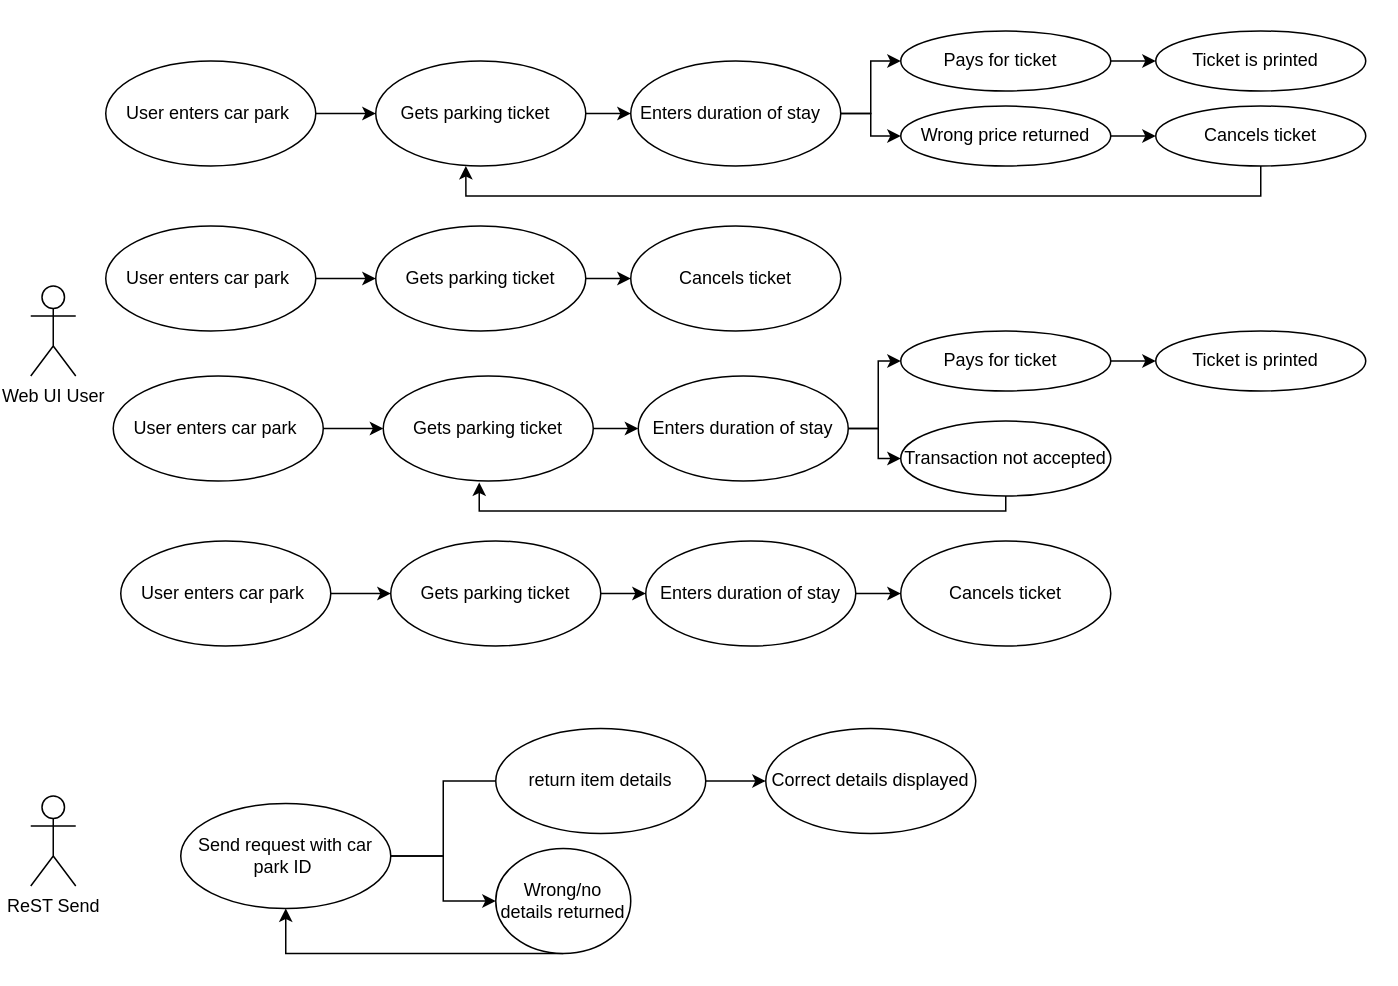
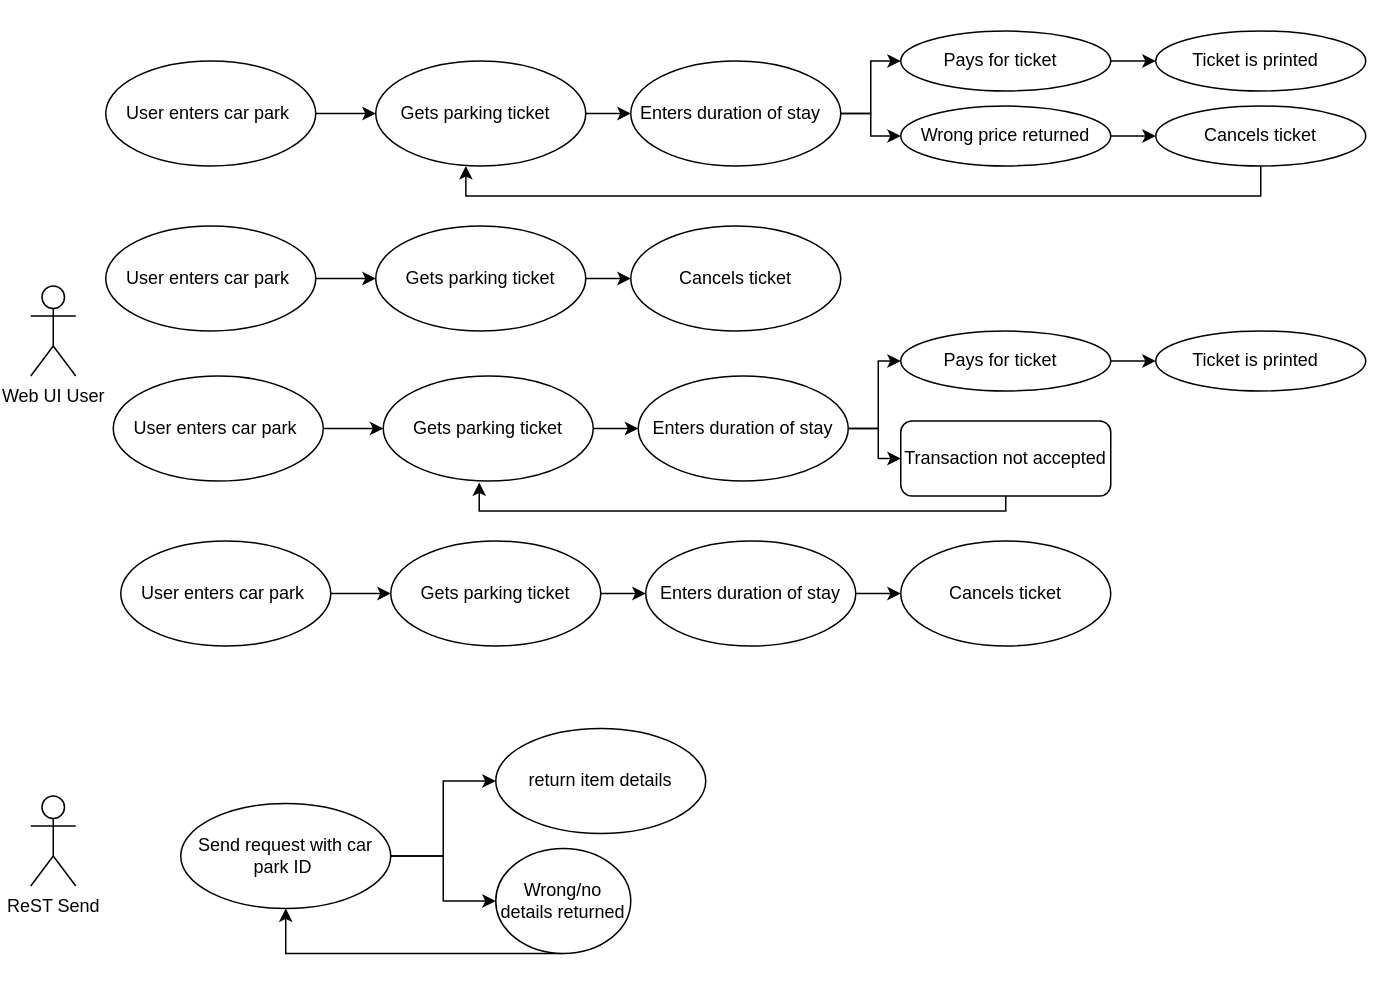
(1006, 458) -> (1006, 458)
(488, 781) -> (484, 781)
(731, 781) -> none
(871, 781) -> none
